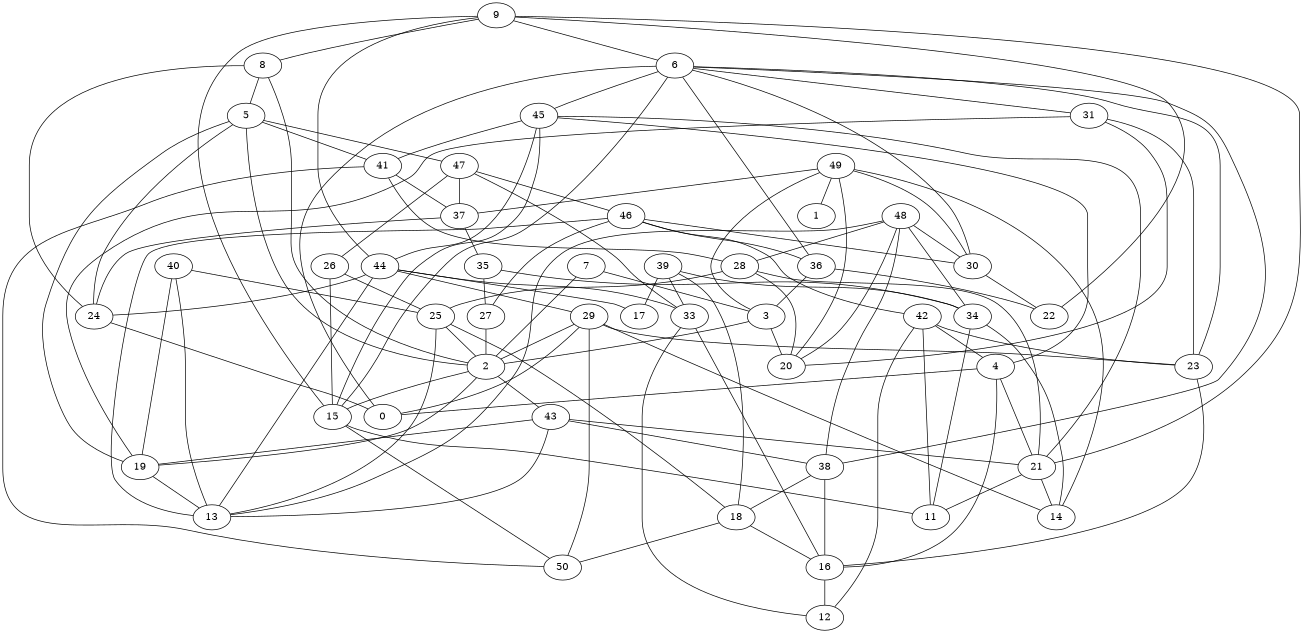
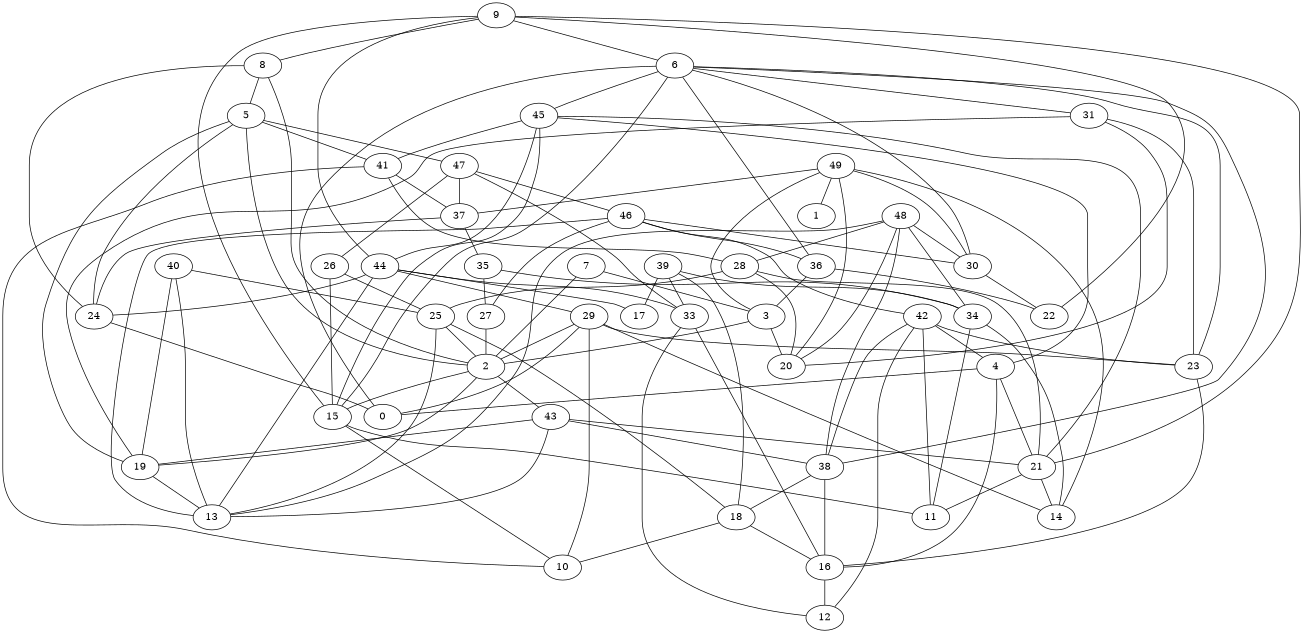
none -> (853, 384)
(563, 568) -> (563, 568)
